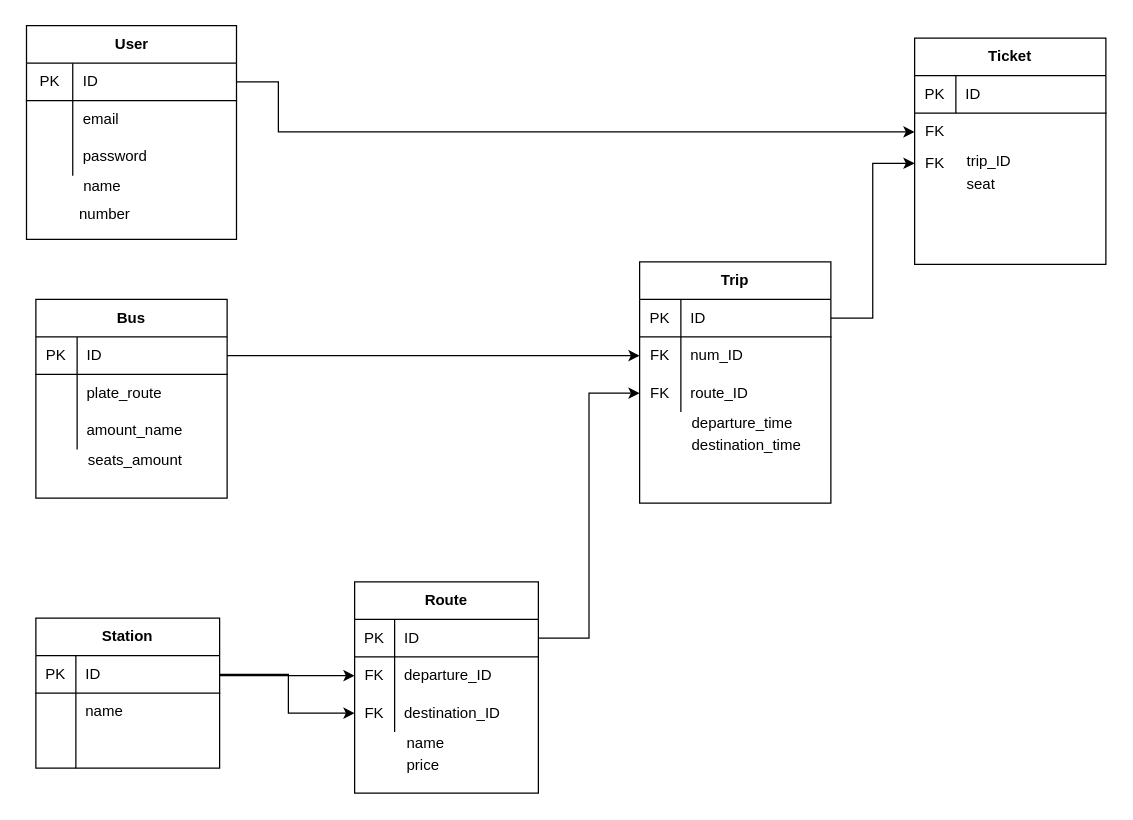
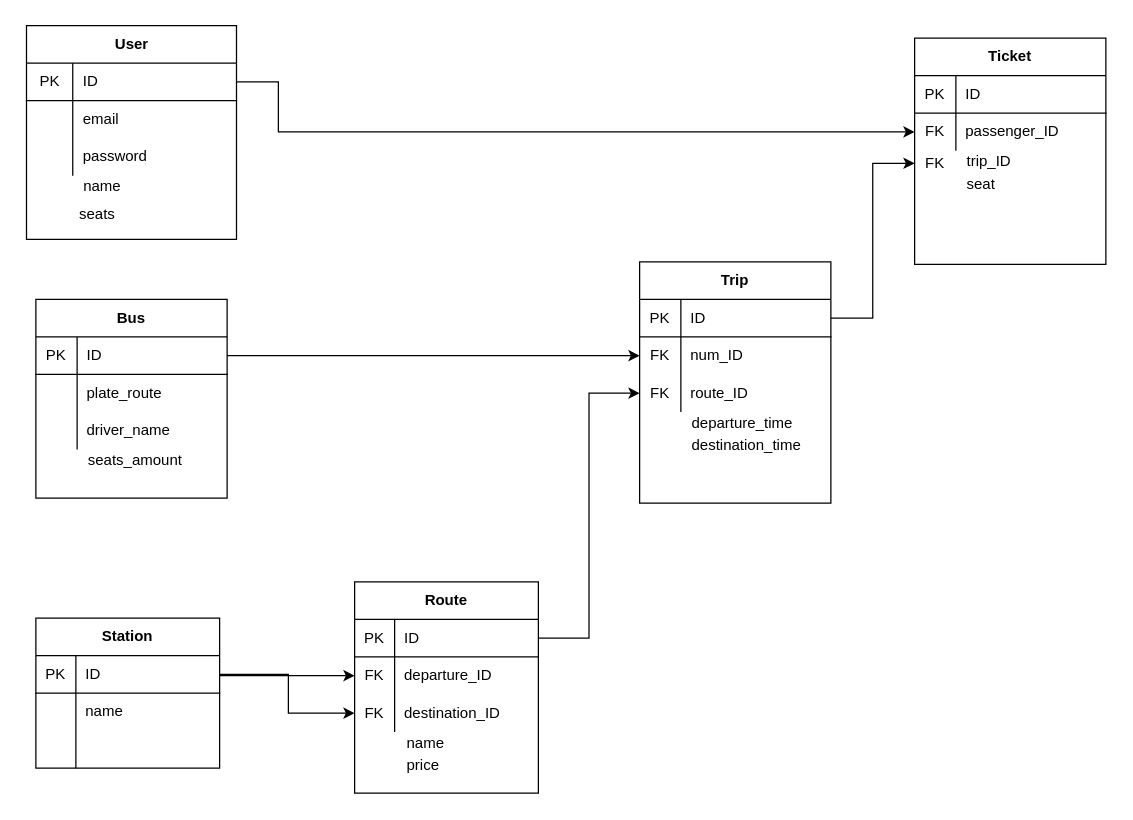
none -> (1031, 132)
(55, 214) -> (50, 214)
(133, 431) -> (131, 431)
